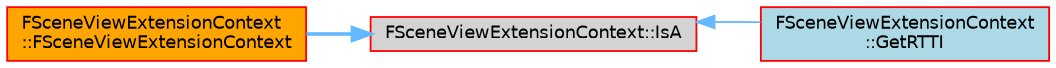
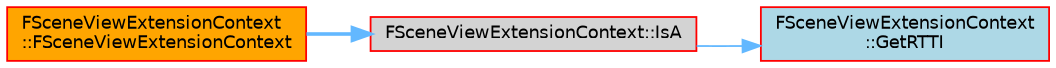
(738, 22) -> (719, 46)
